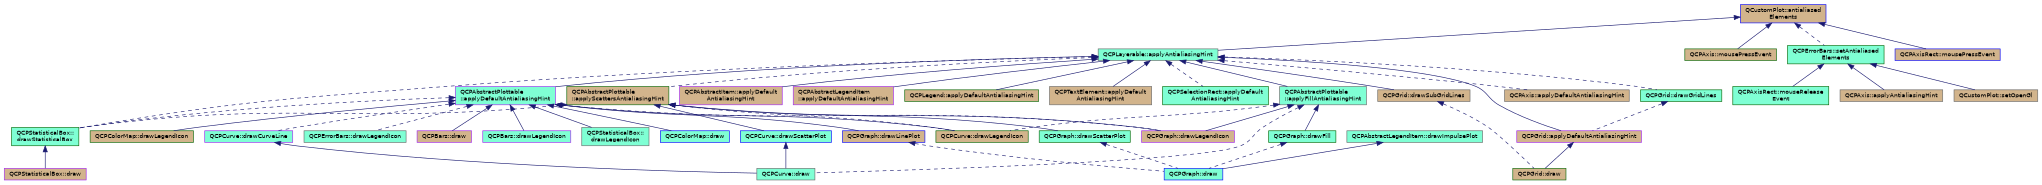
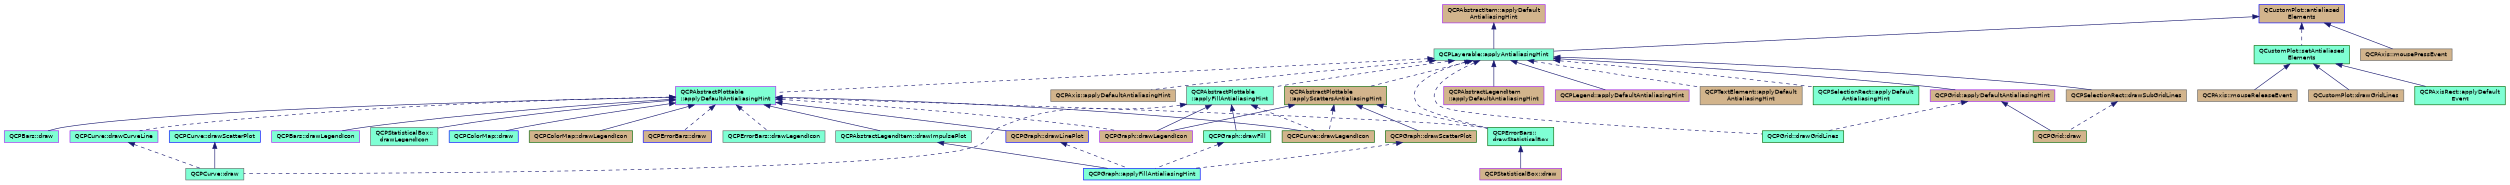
(1731, 55) -> (2406, 55)
(1836, 55) -> (2302, 55)
(1948, 55) -> none
(824, 66) -> (1102, 76)
(937, 71) -> (1494, 39)
(1237, 74) -> (1361, 74)
(1129, 75) -> (1617, 74)
(972, 96) -> (1622, 96)
(1424, 96) -> (2126, 96)
(1781, 96) -> (2460, 96)
(1891, 96) -> (2247, 96)
(1996, 96) -> (2356, 96)
(1627, 117) -> (1895, 117)
none -> (825, 118)
(720, 120) -> none
(45, 137) -> (1521, 137)
(444, 137) -> (31, 137)
none -> (677, 137)
(1085, 137) -> (1431, 137)
(518, 164) -> (167, 156)
(1194, 174) -> (1142, 174)
